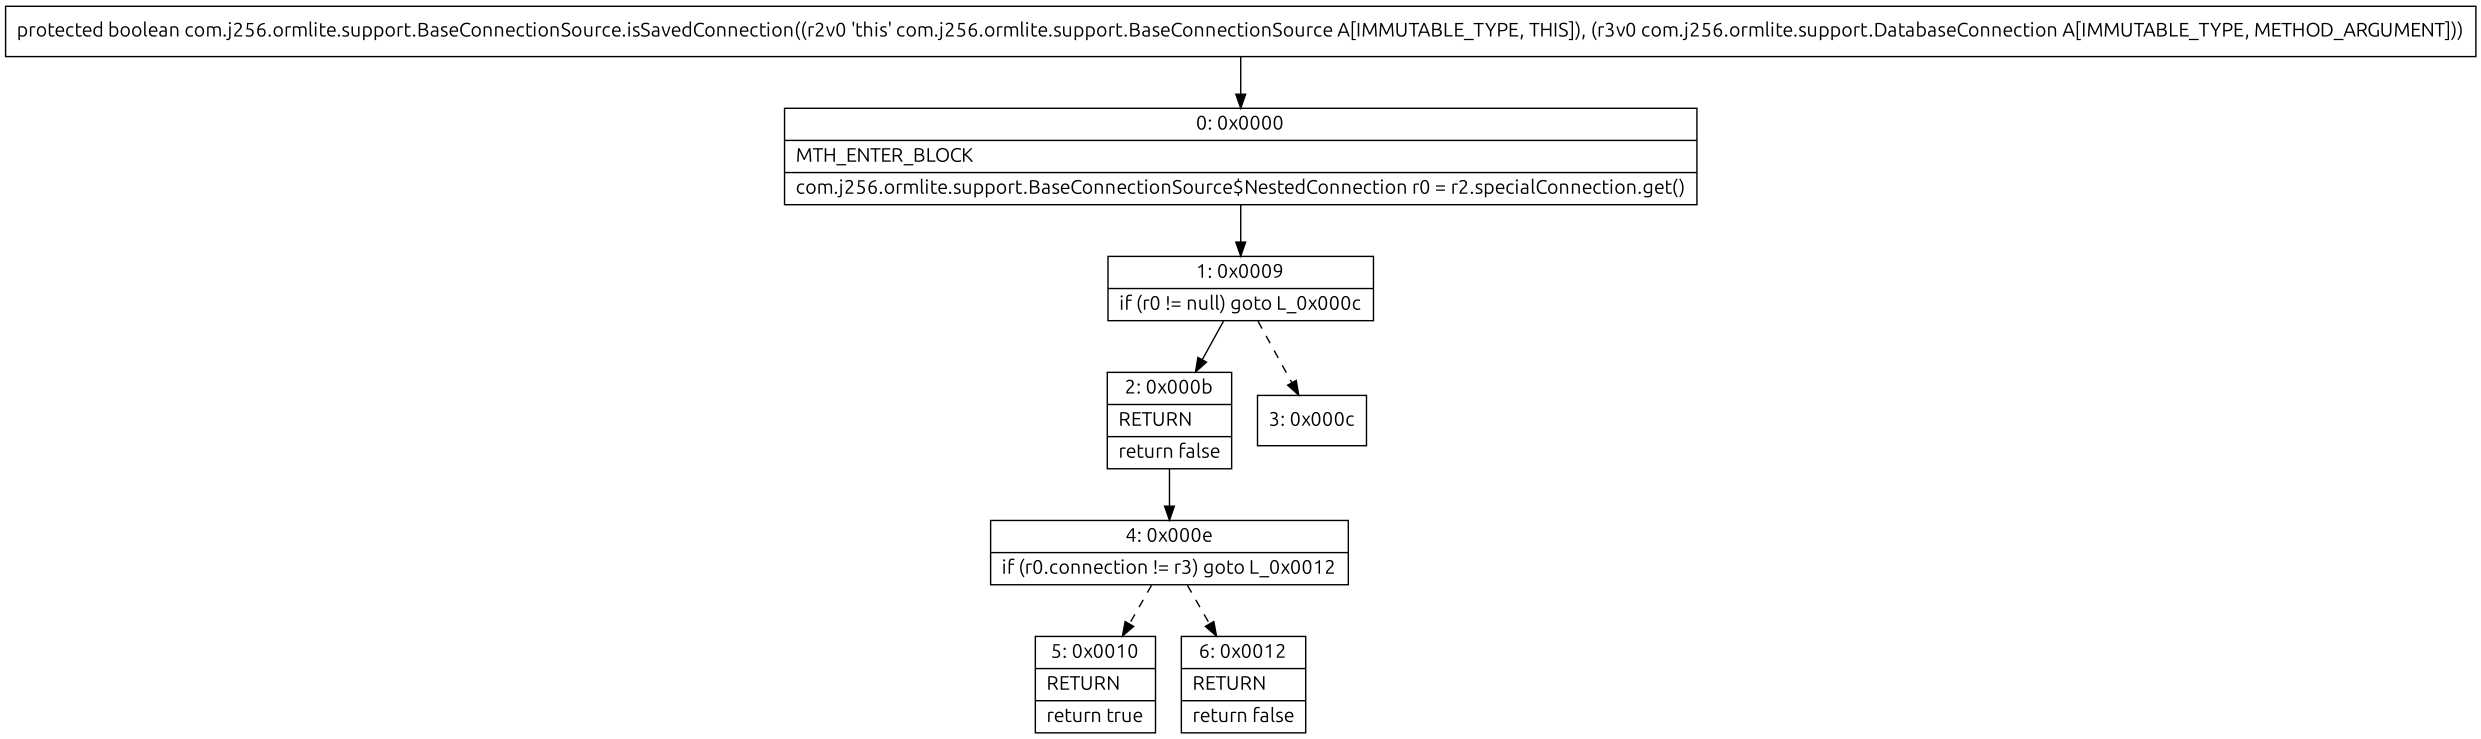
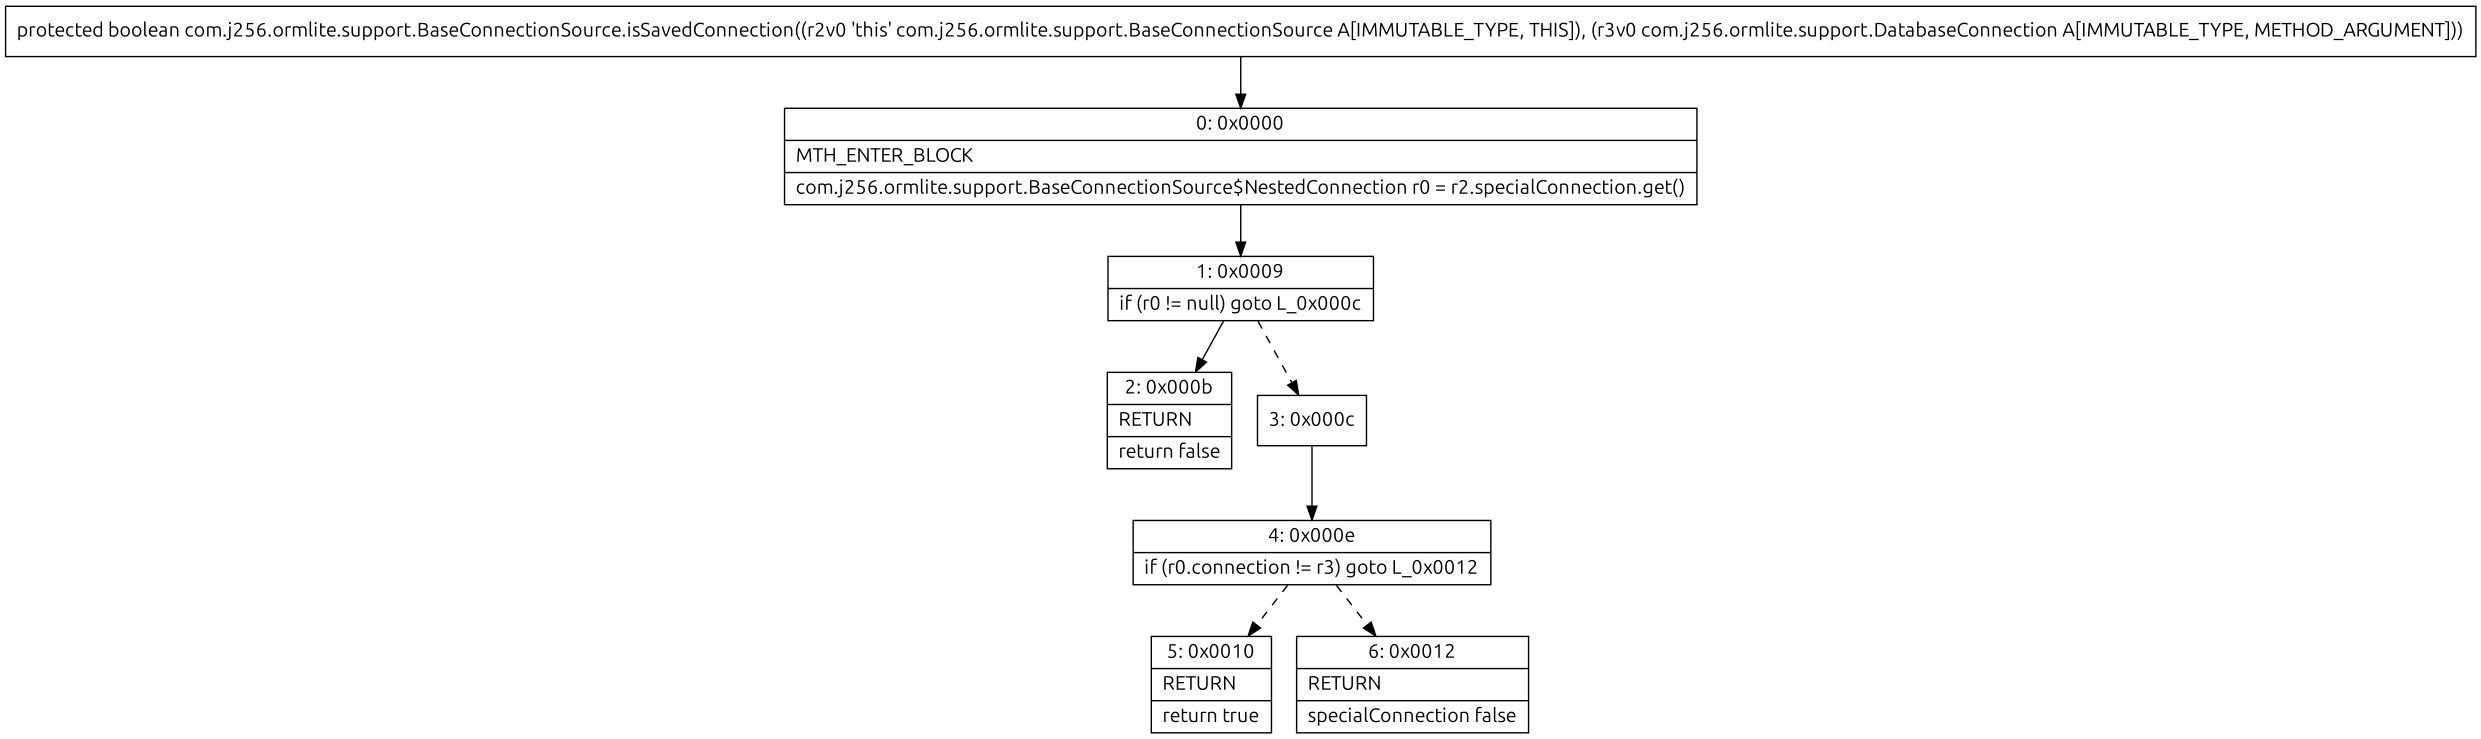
(1169, 488) -> (1312, 476)
(1244, 716) -> (1413, 716)
